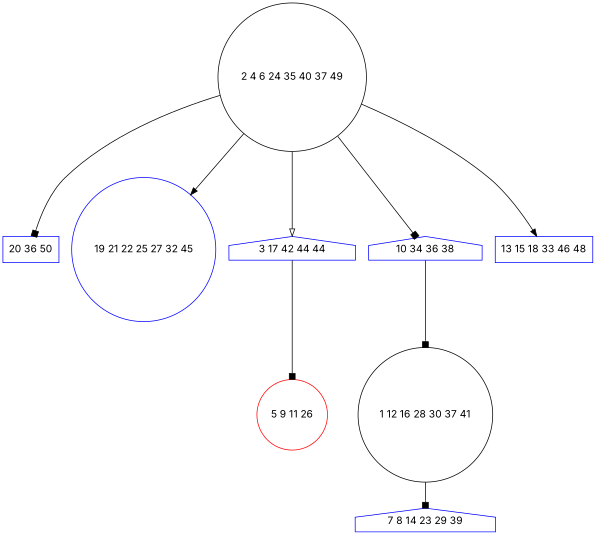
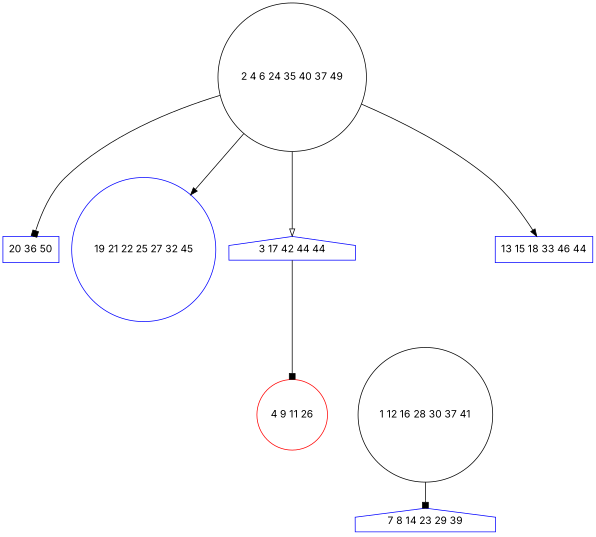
(425, 250) -> none
(544, 250) -> (544, 250)
(292, 415) -> (292, 415)
